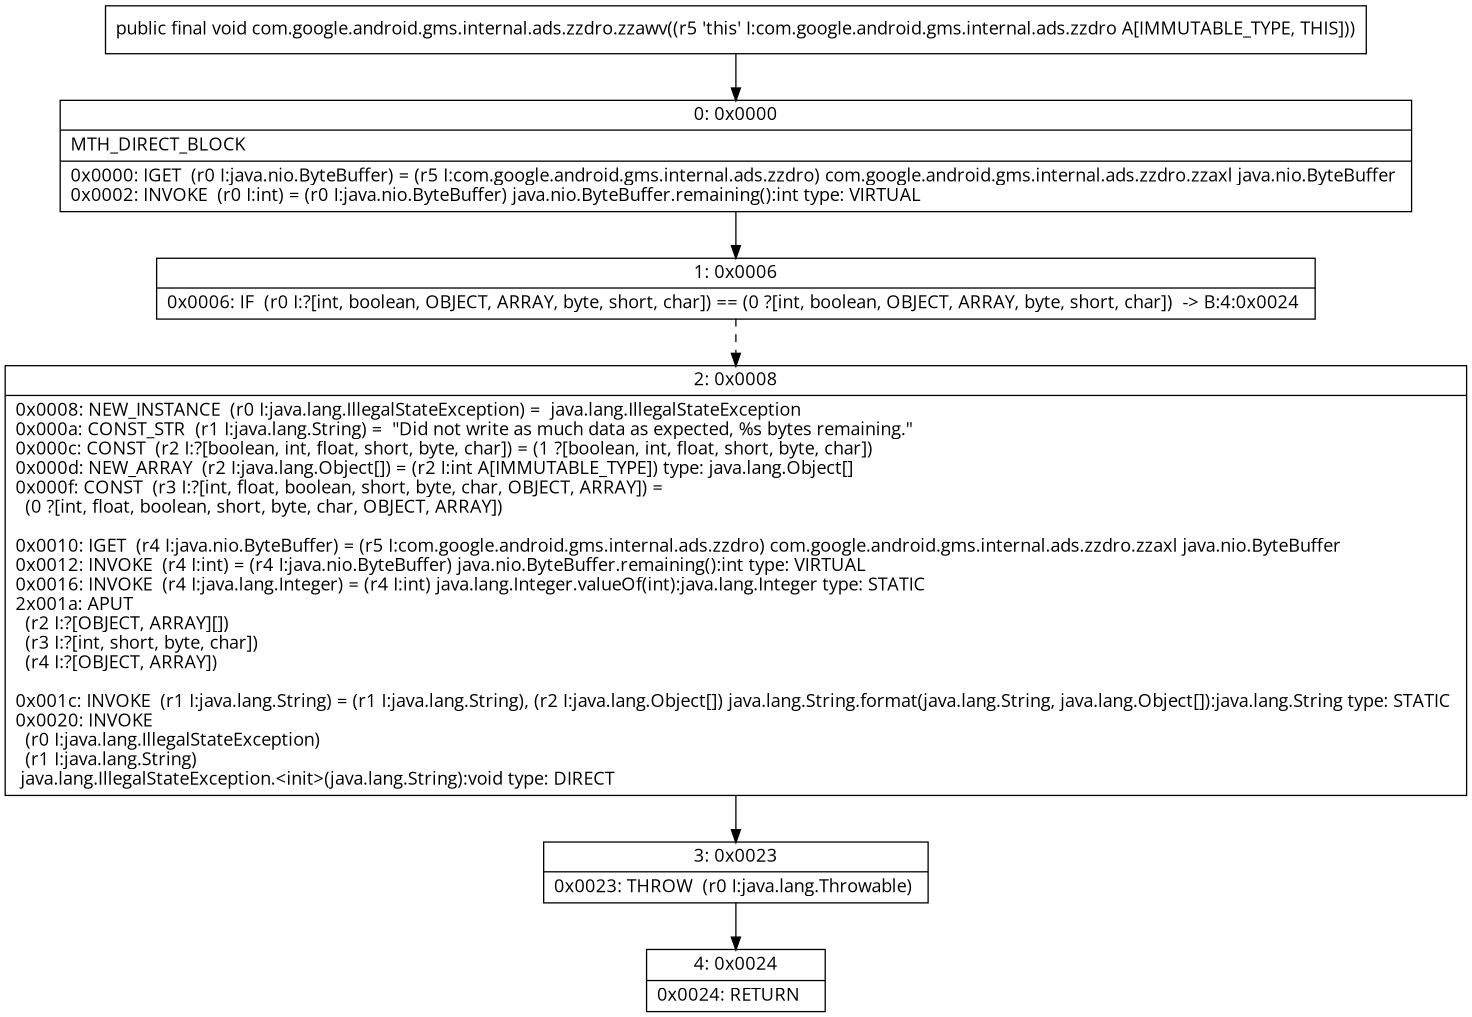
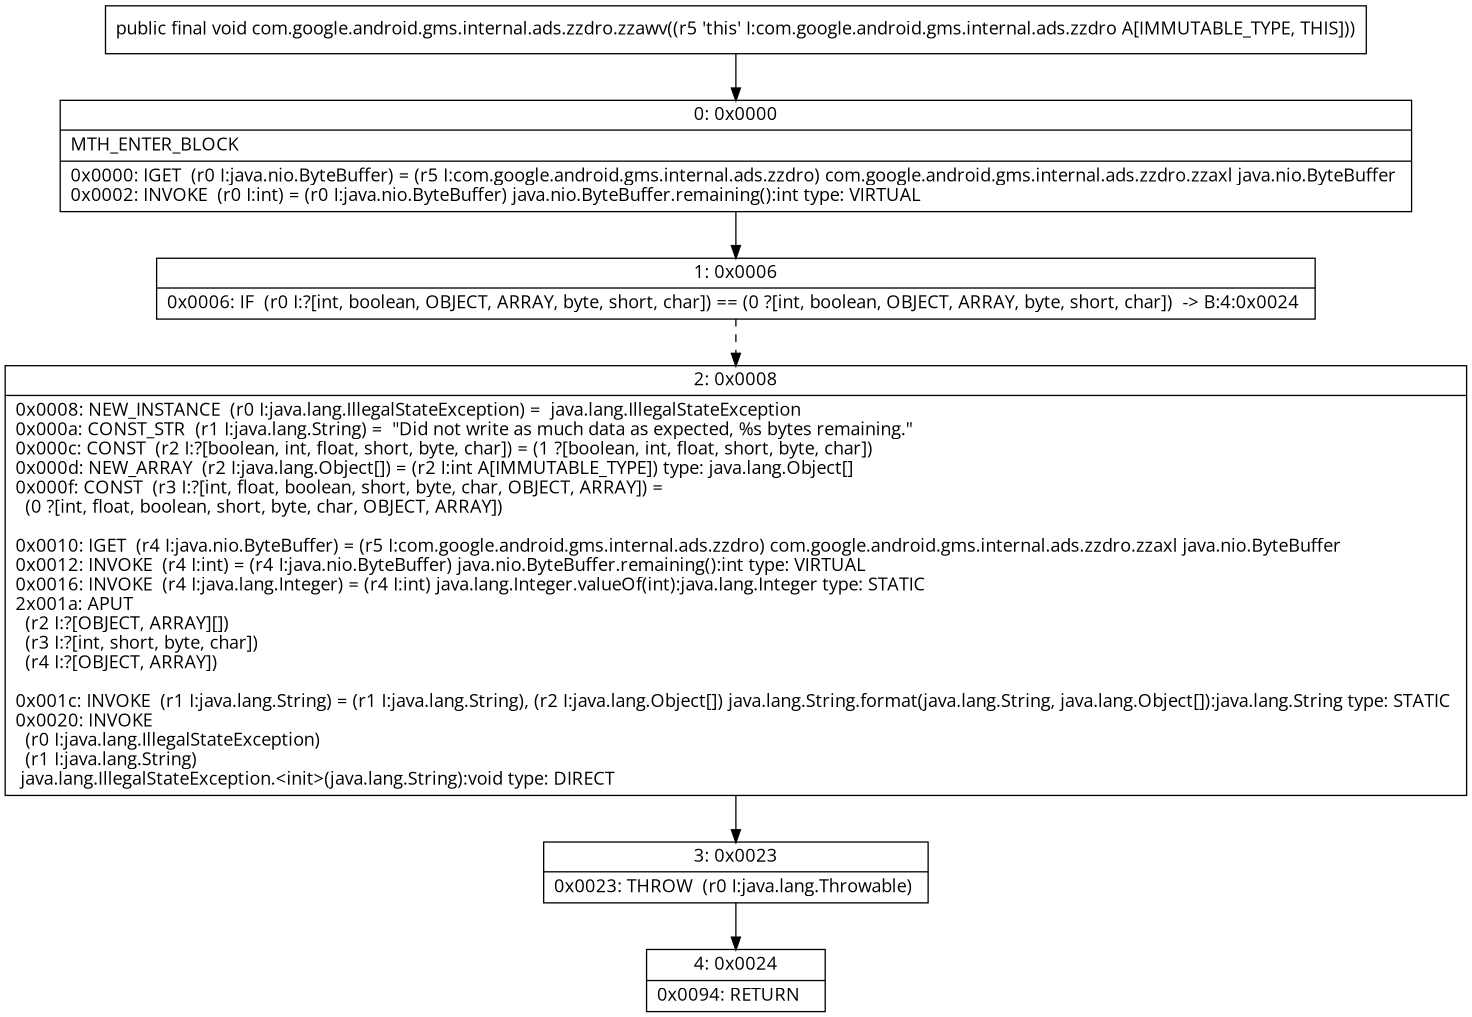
(159, 145) -> (155, 145)
(736, 995) -> (736, 995)
